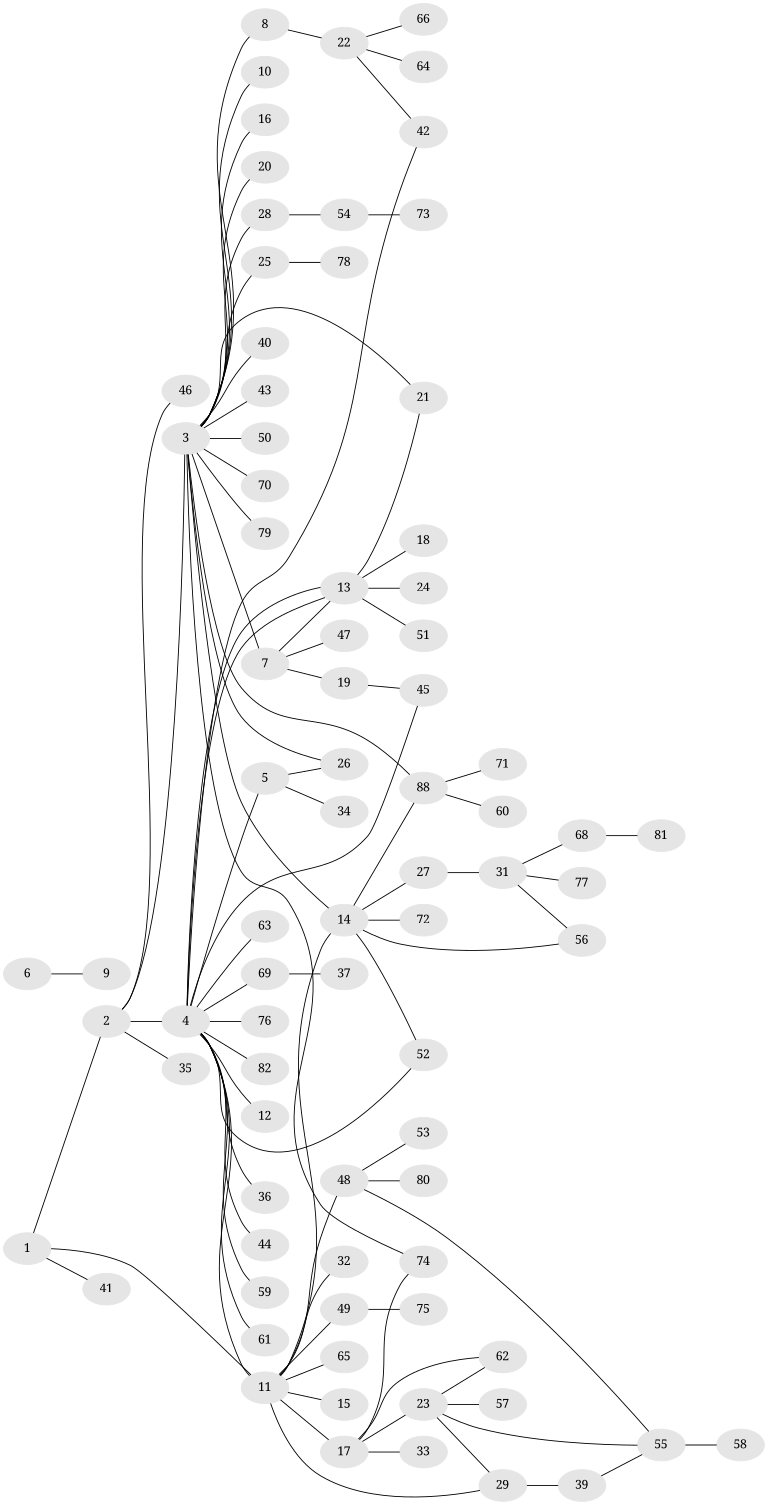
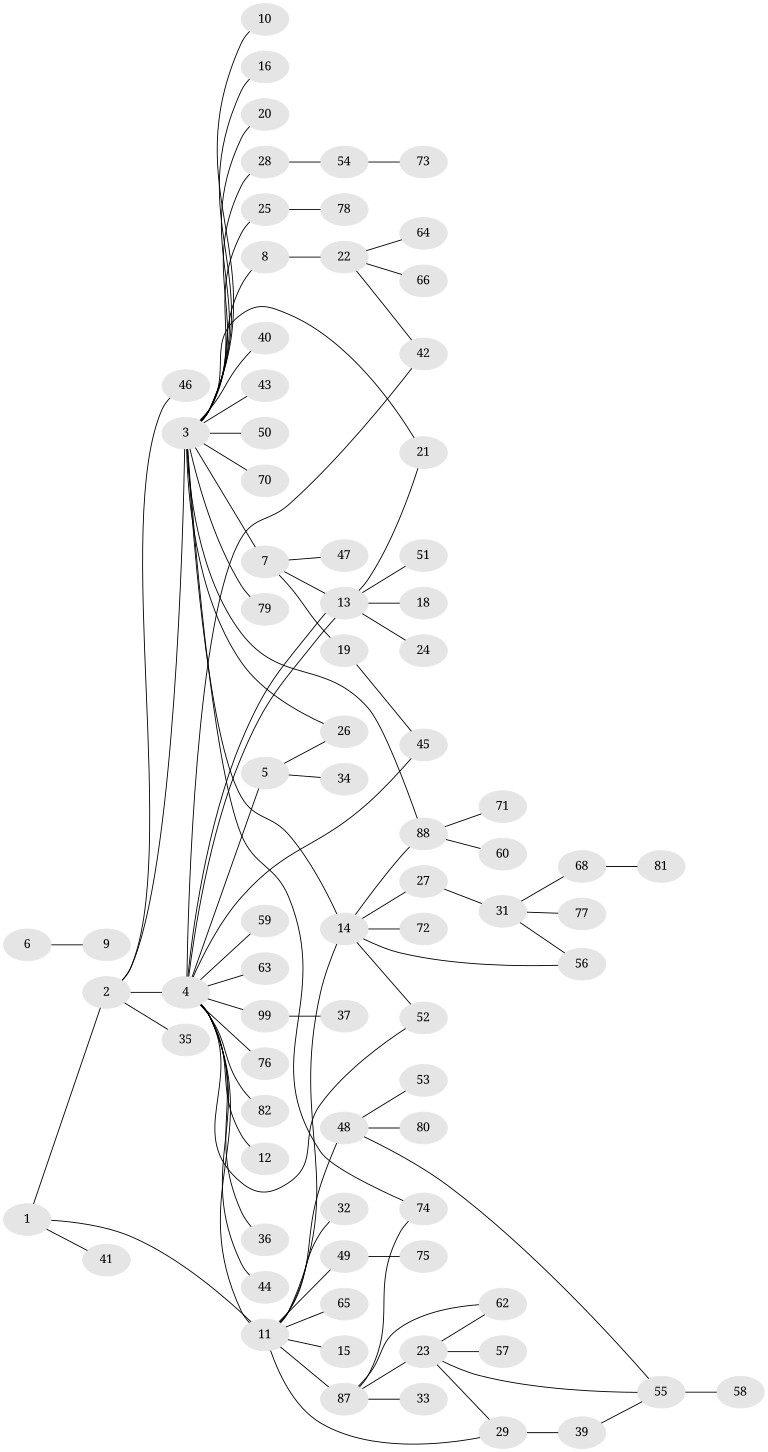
(265, 974) -> (265, 1016)
(265, 1340) -> none
(344, 1452) -> (344, 1399)
